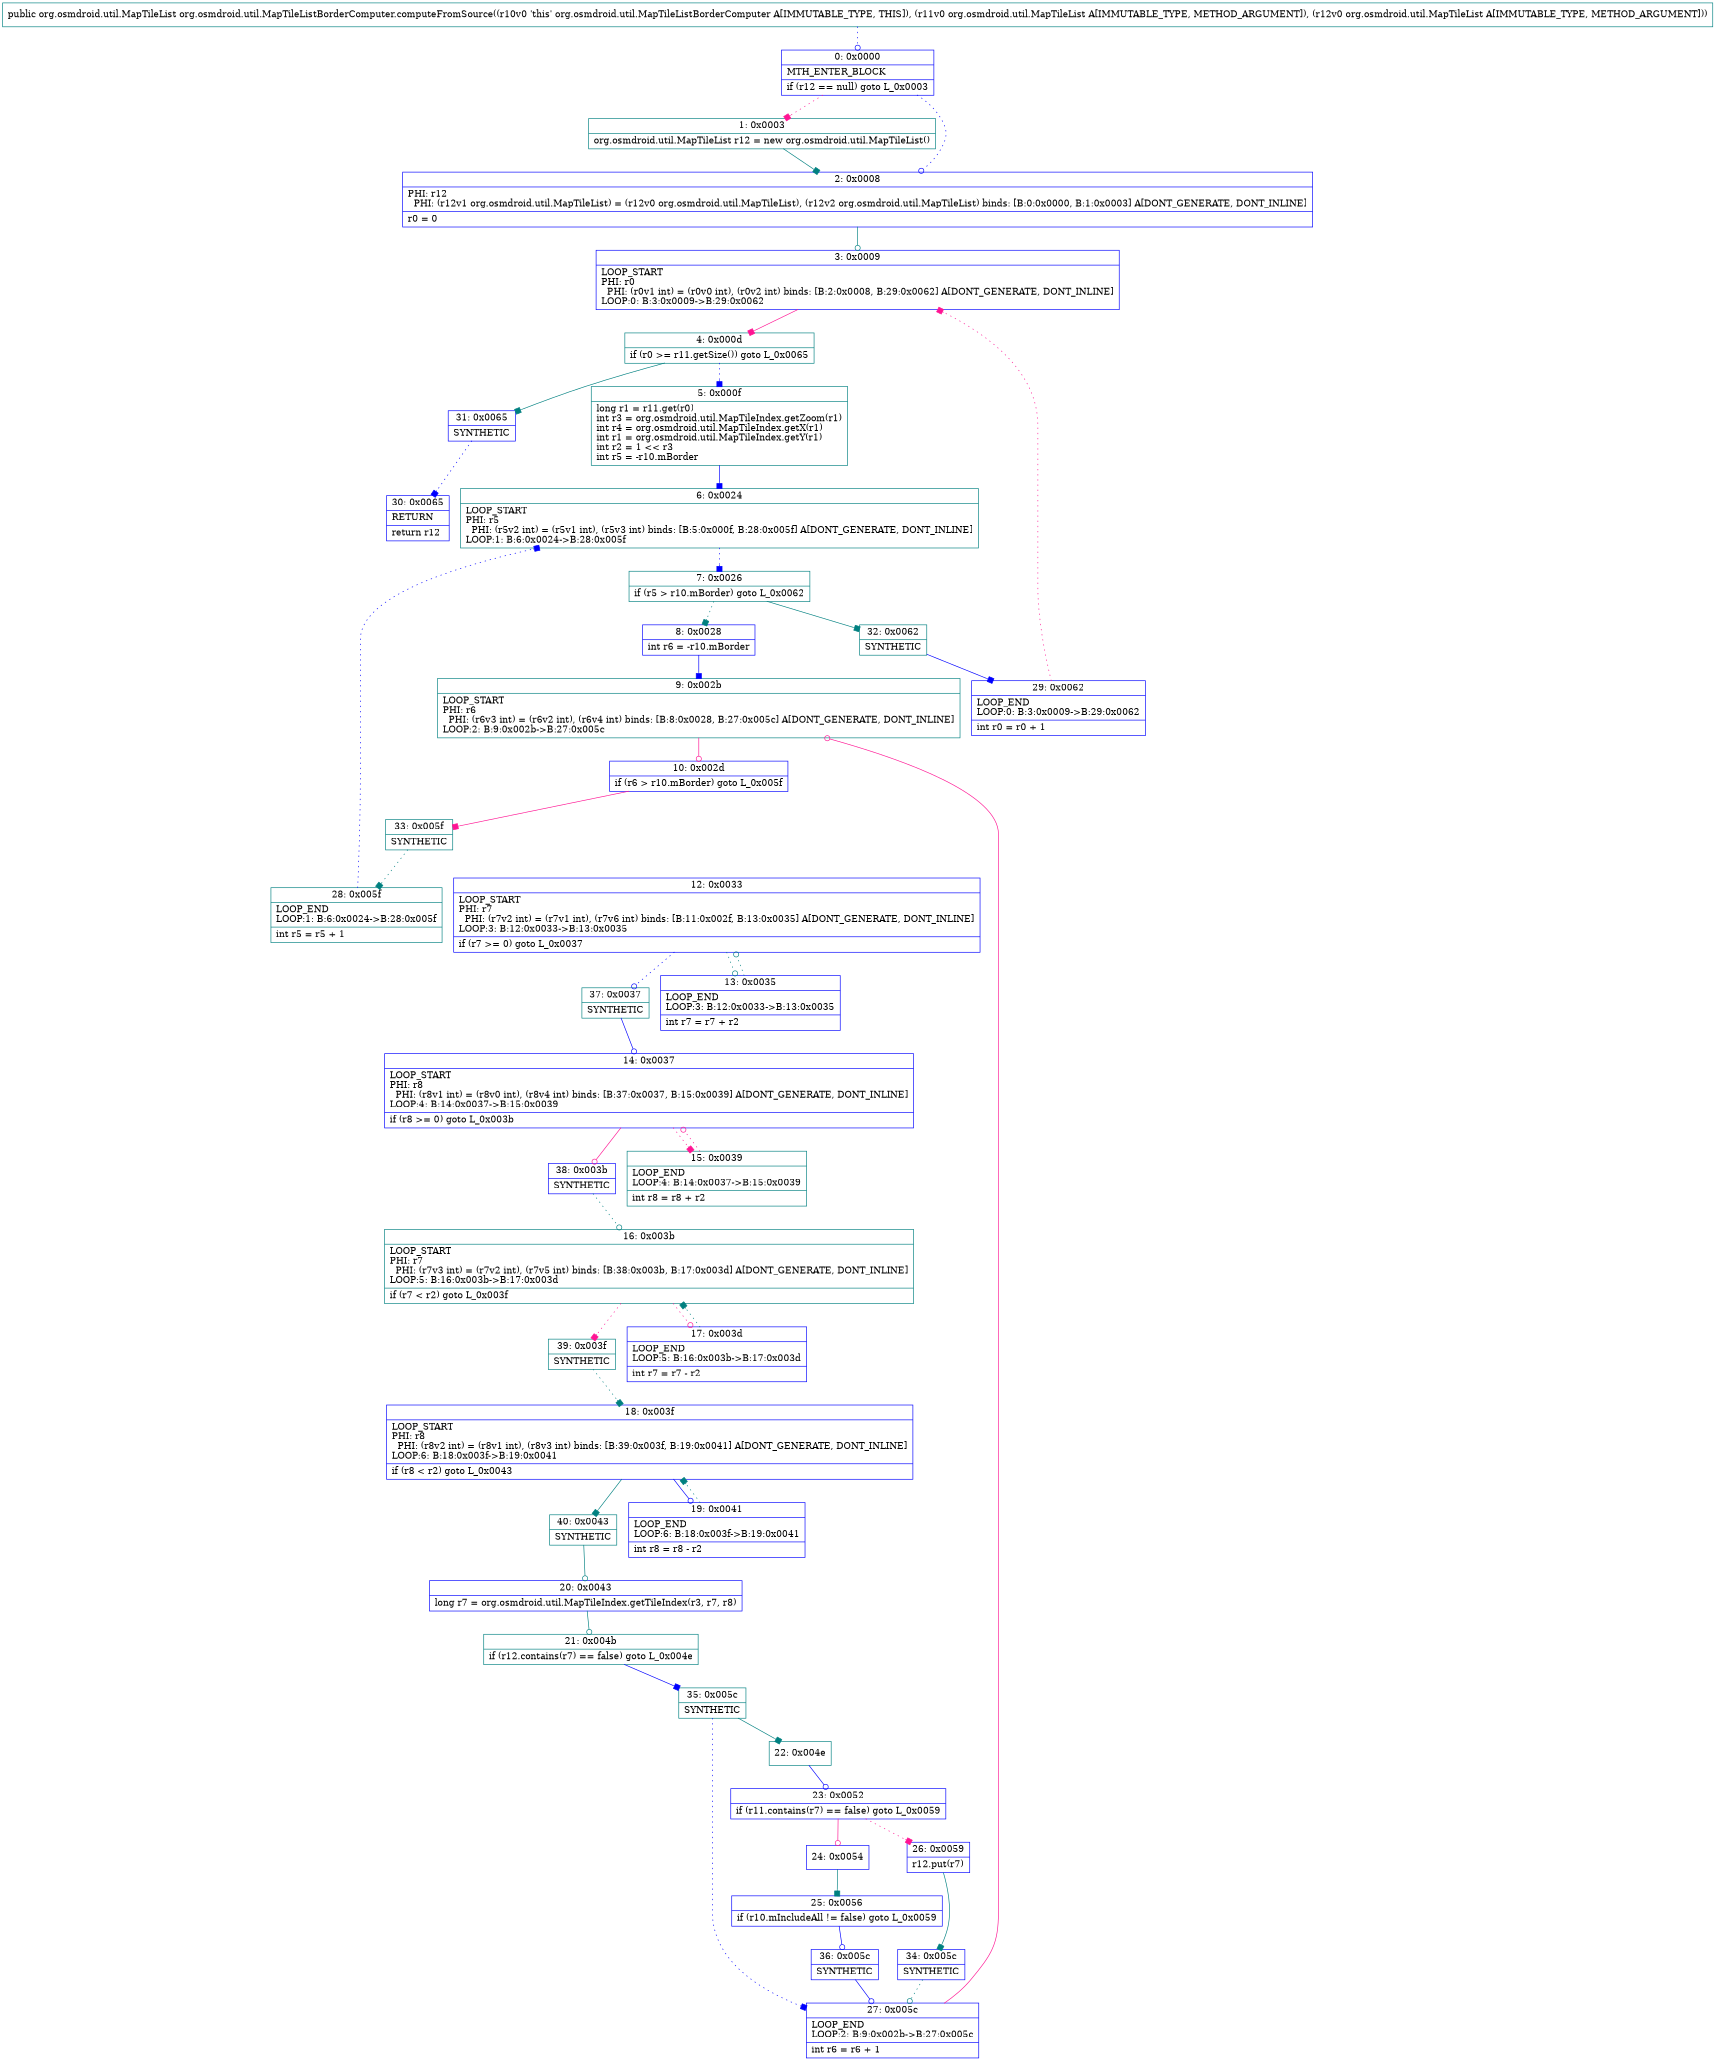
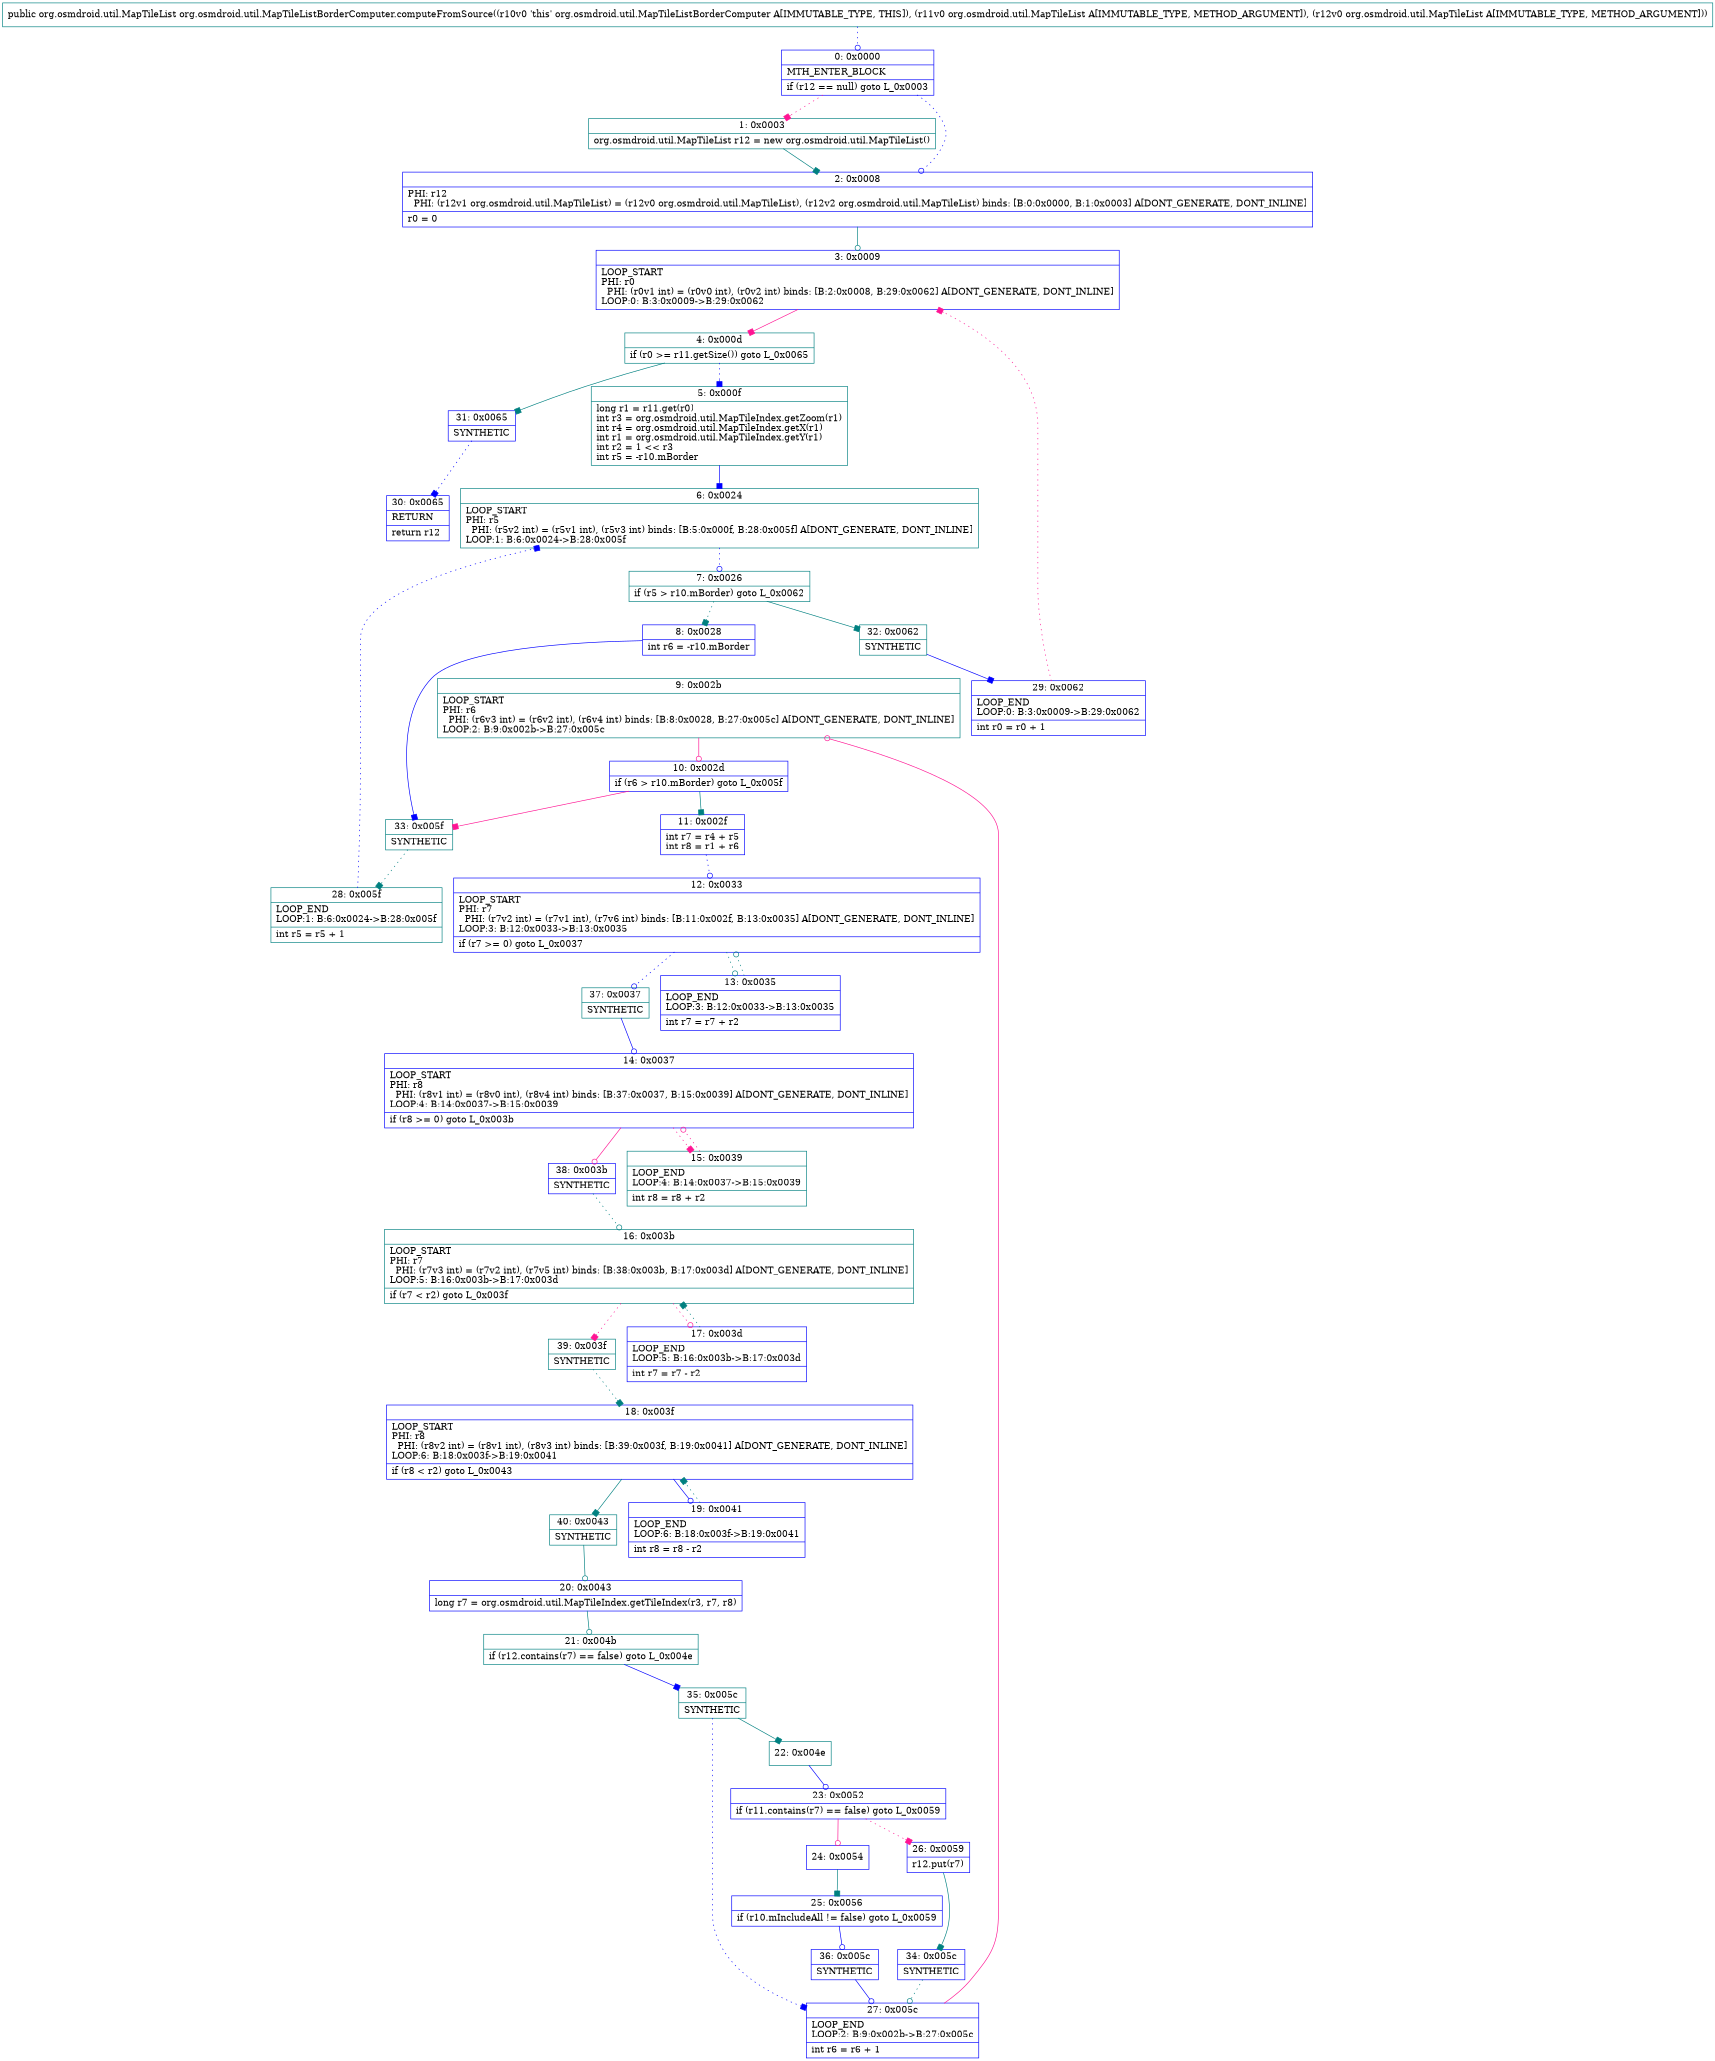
(719, 557) -> (719, 557)
(699, 664) -> (465, 661)
none -> (703, 835)
